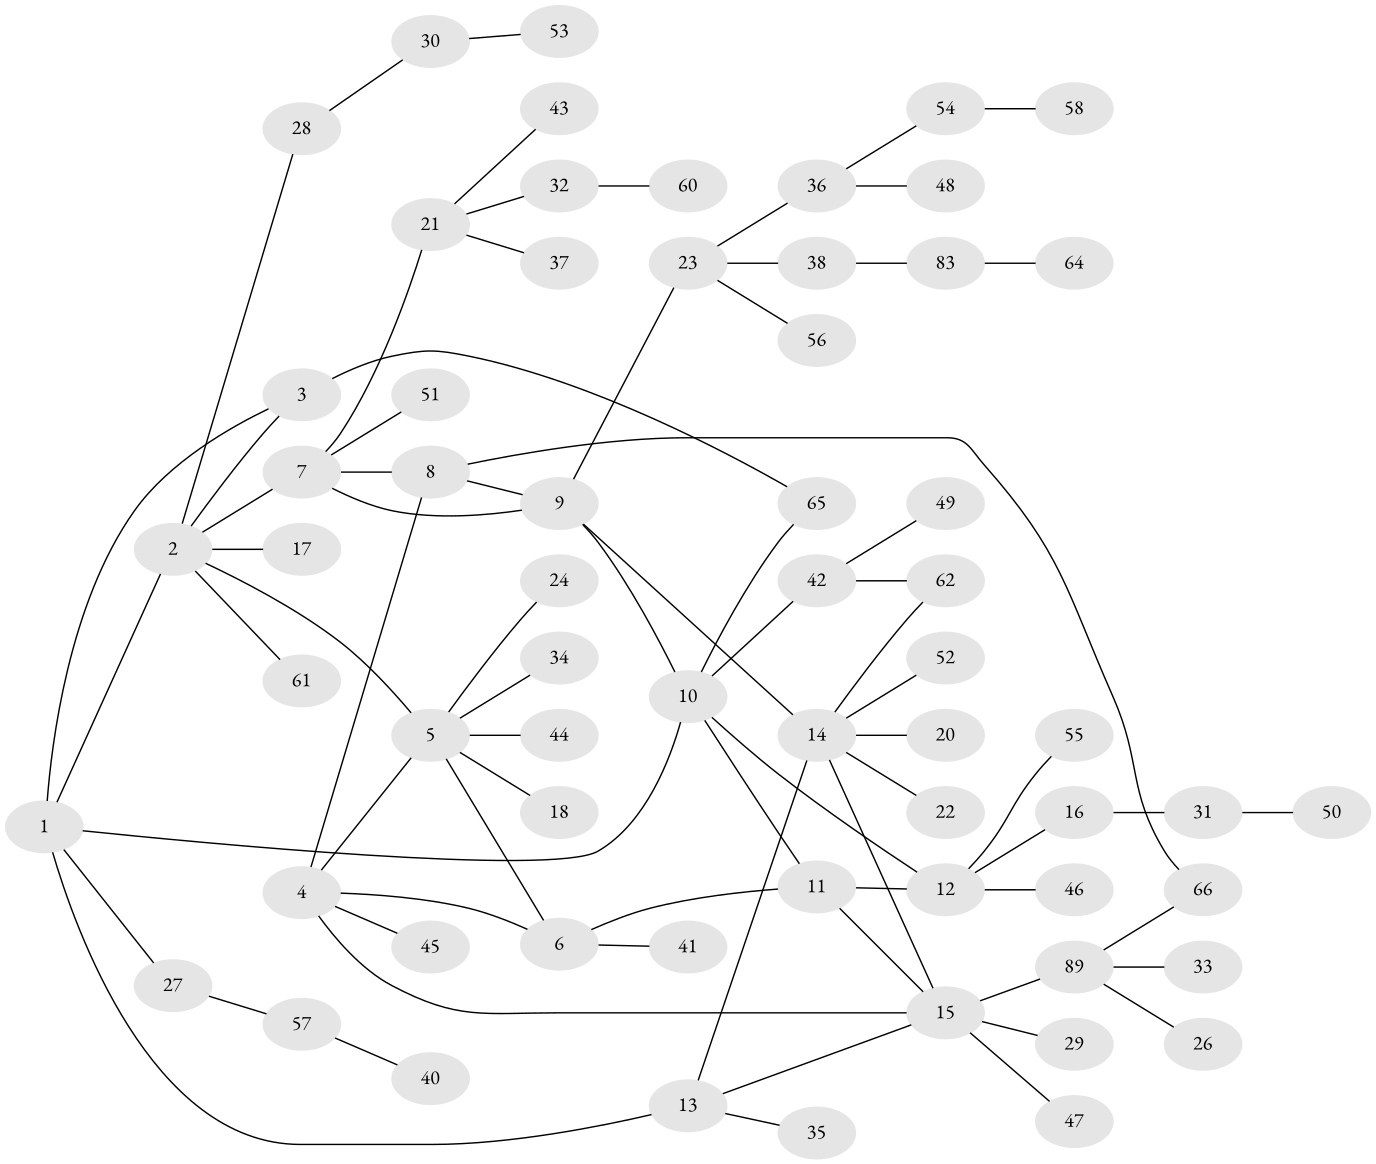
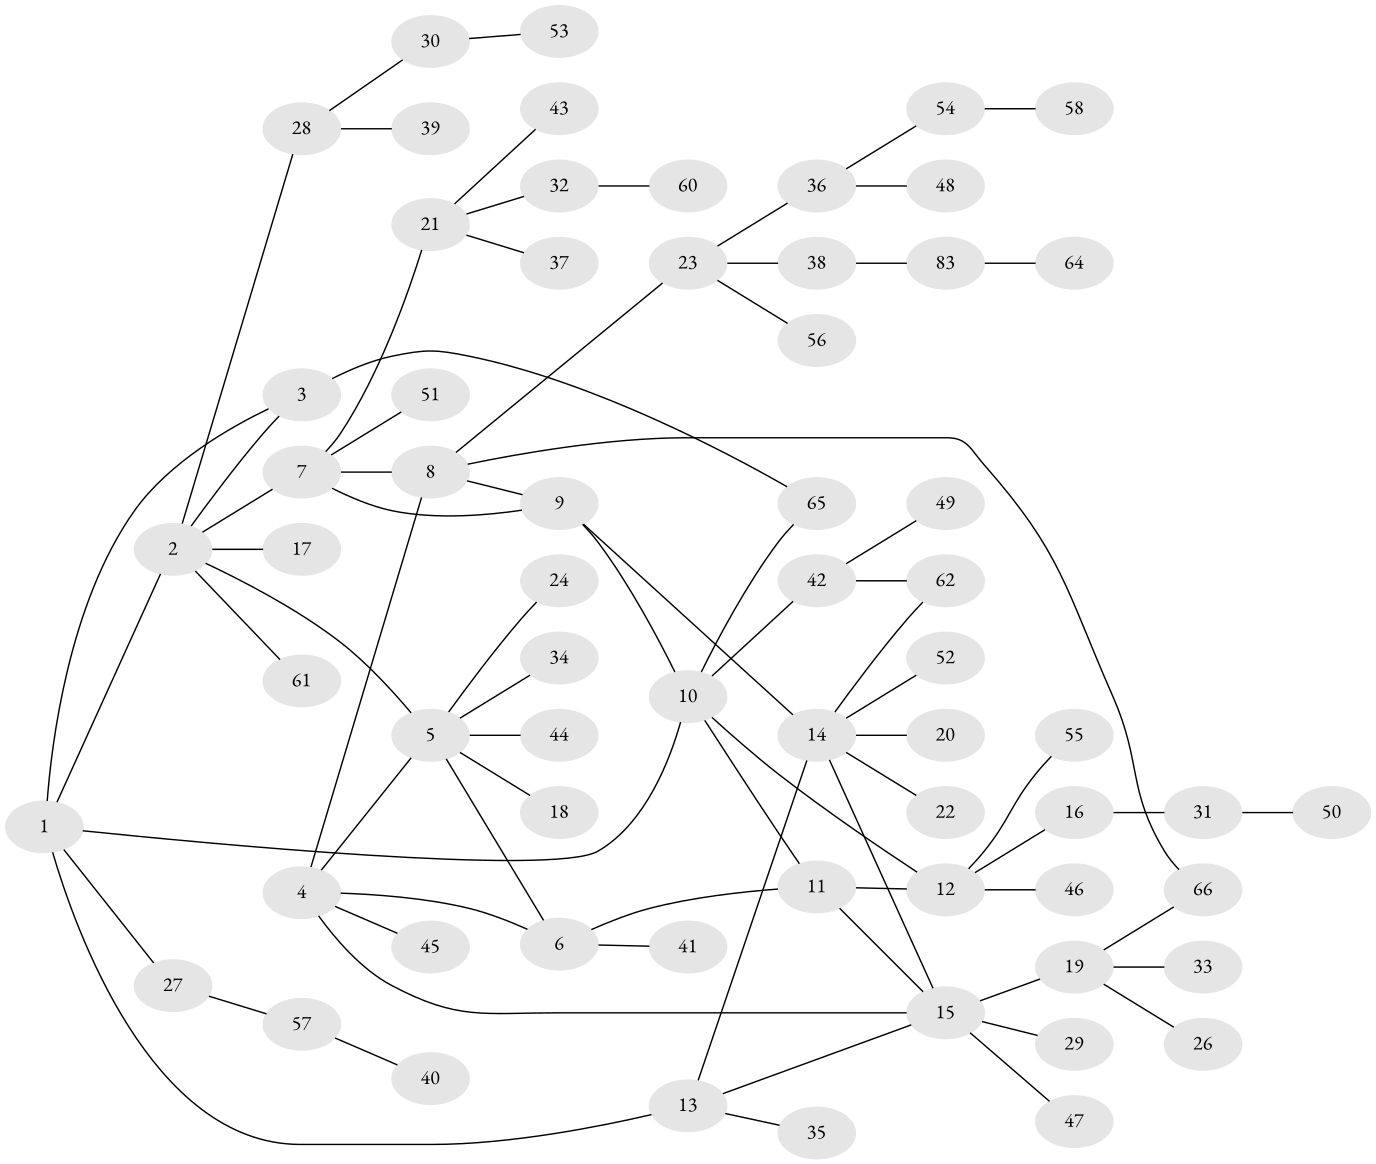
none -> (431, 129)
(624, 383) -> (559, 368)
(1074, 967) -> (1074, 967)
